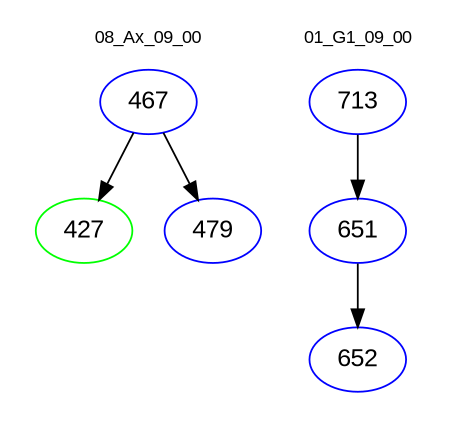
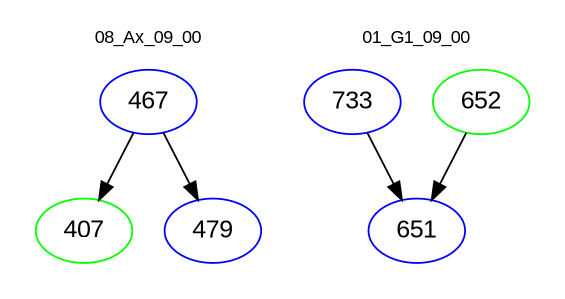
(358, 102) -> (352, 102)
(84, 231) -> (84, 231)
(358, 286) -> (453, 158)
(358, 360) -> (481, 102)
